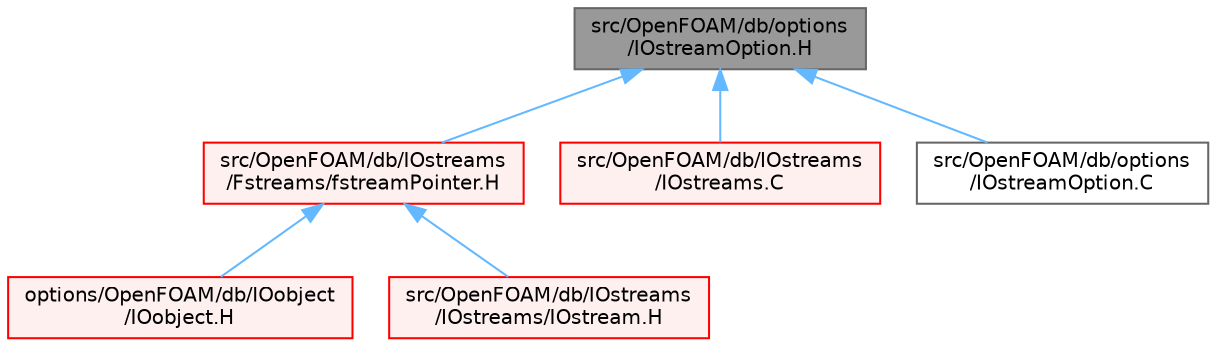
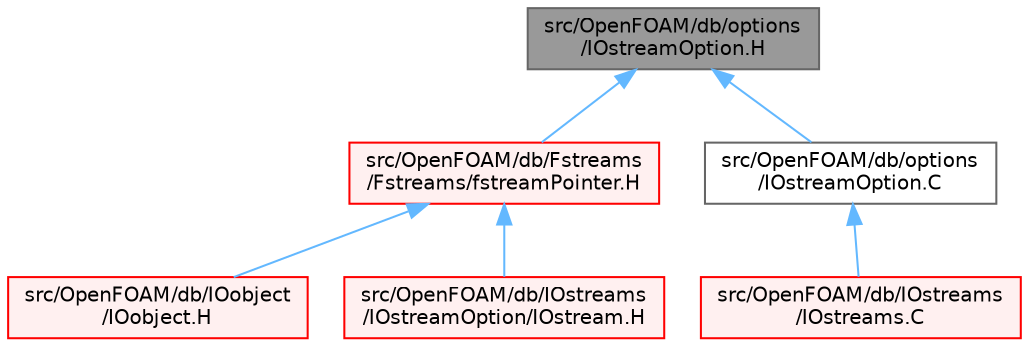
(720, 116) -> (857, 251)
(364, 173) -> (504, 173)
(180, 308) -> (158, 308)
(549, 308) -> (504, 308)
